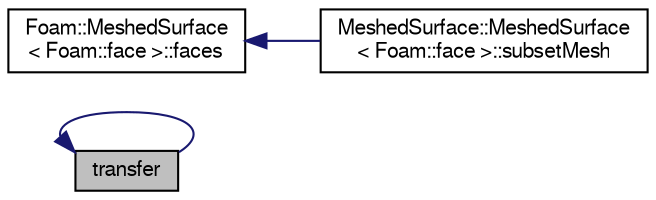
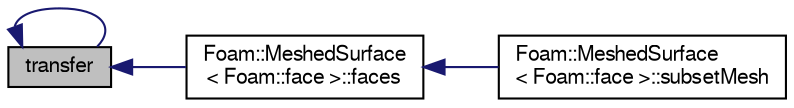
(484, 41) -> (642, 67)
none -> (159, 67)
